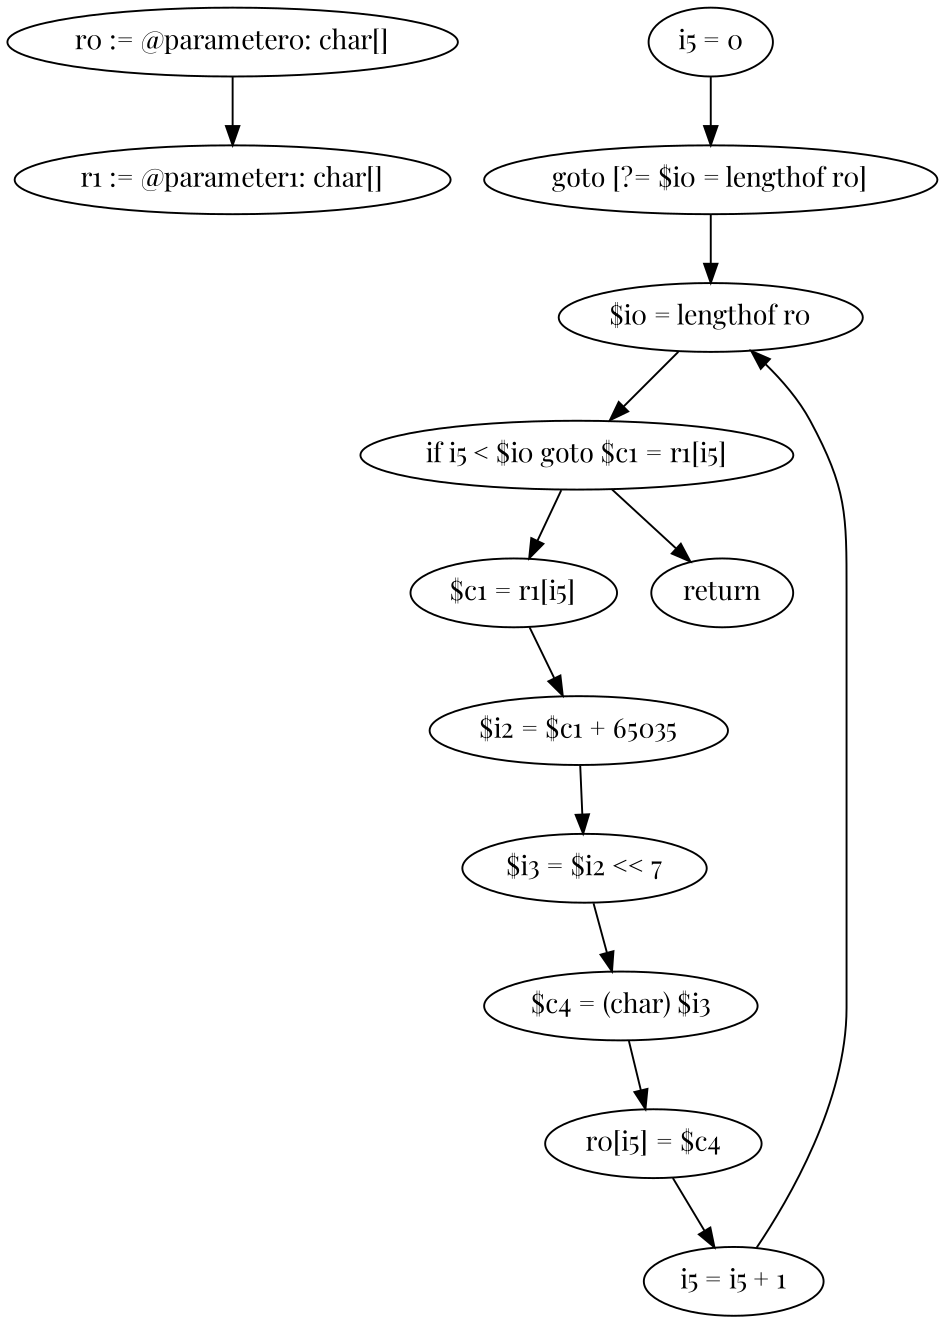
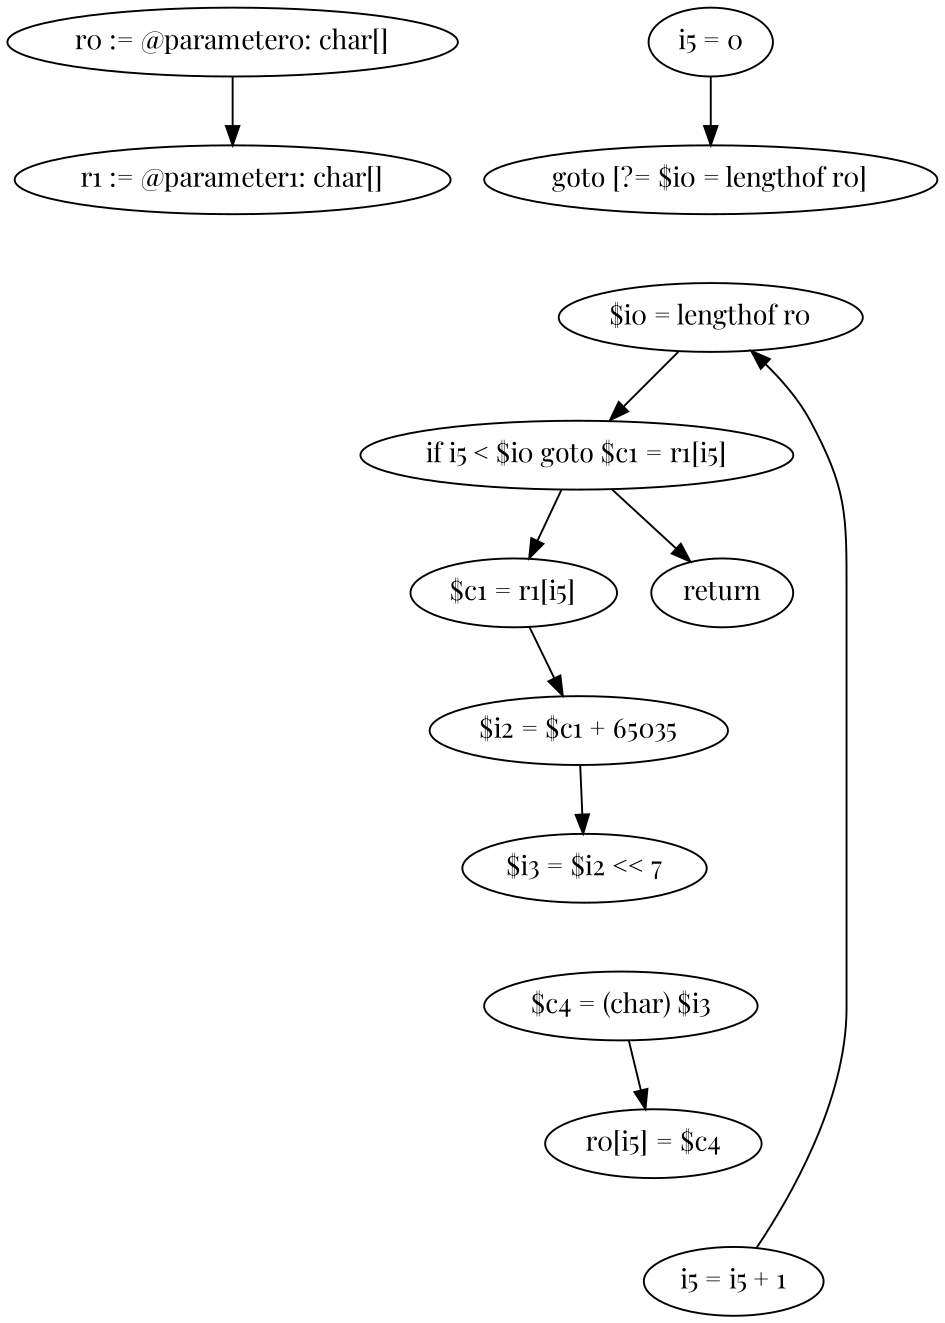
(711, 239) -> none
(600, 928) -> none
(689, 1204) -> none
